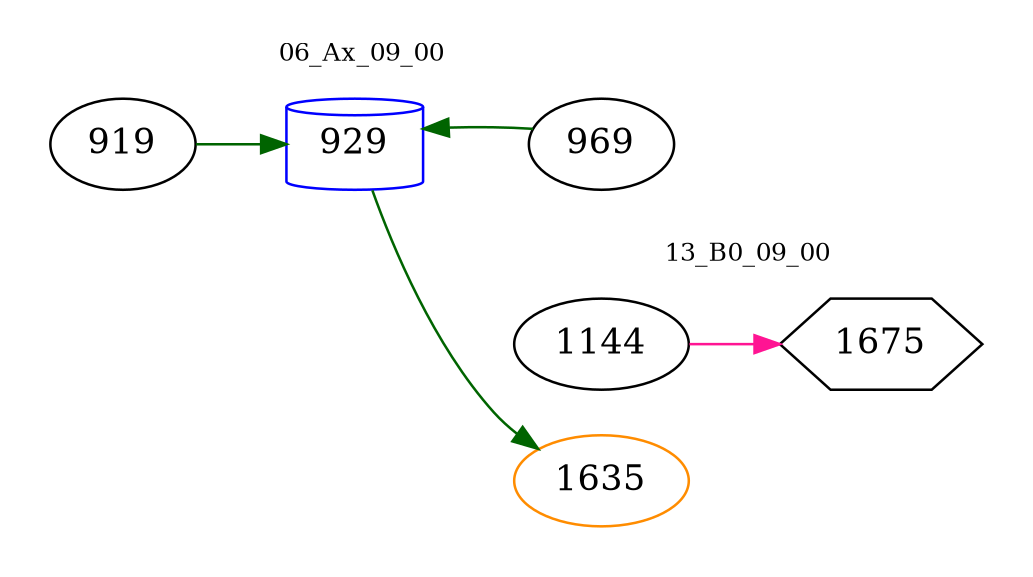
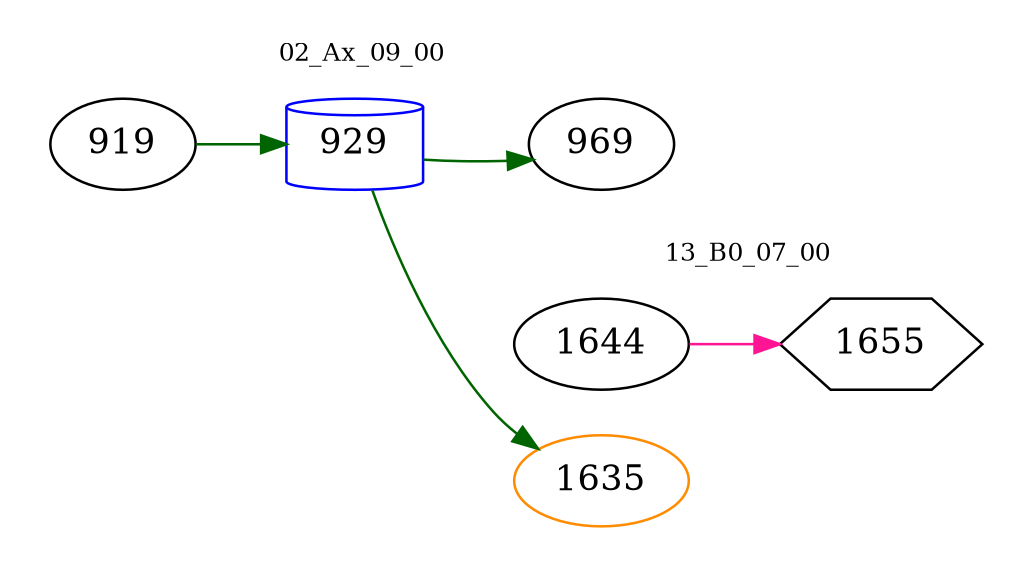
(362, 54) -> (362, 54)
(491, 127) -> (465, 161)
(748, 254) -> (748, 254)
(601, 344) -> (601, 344)
(881, 344) -> (881, 344)
